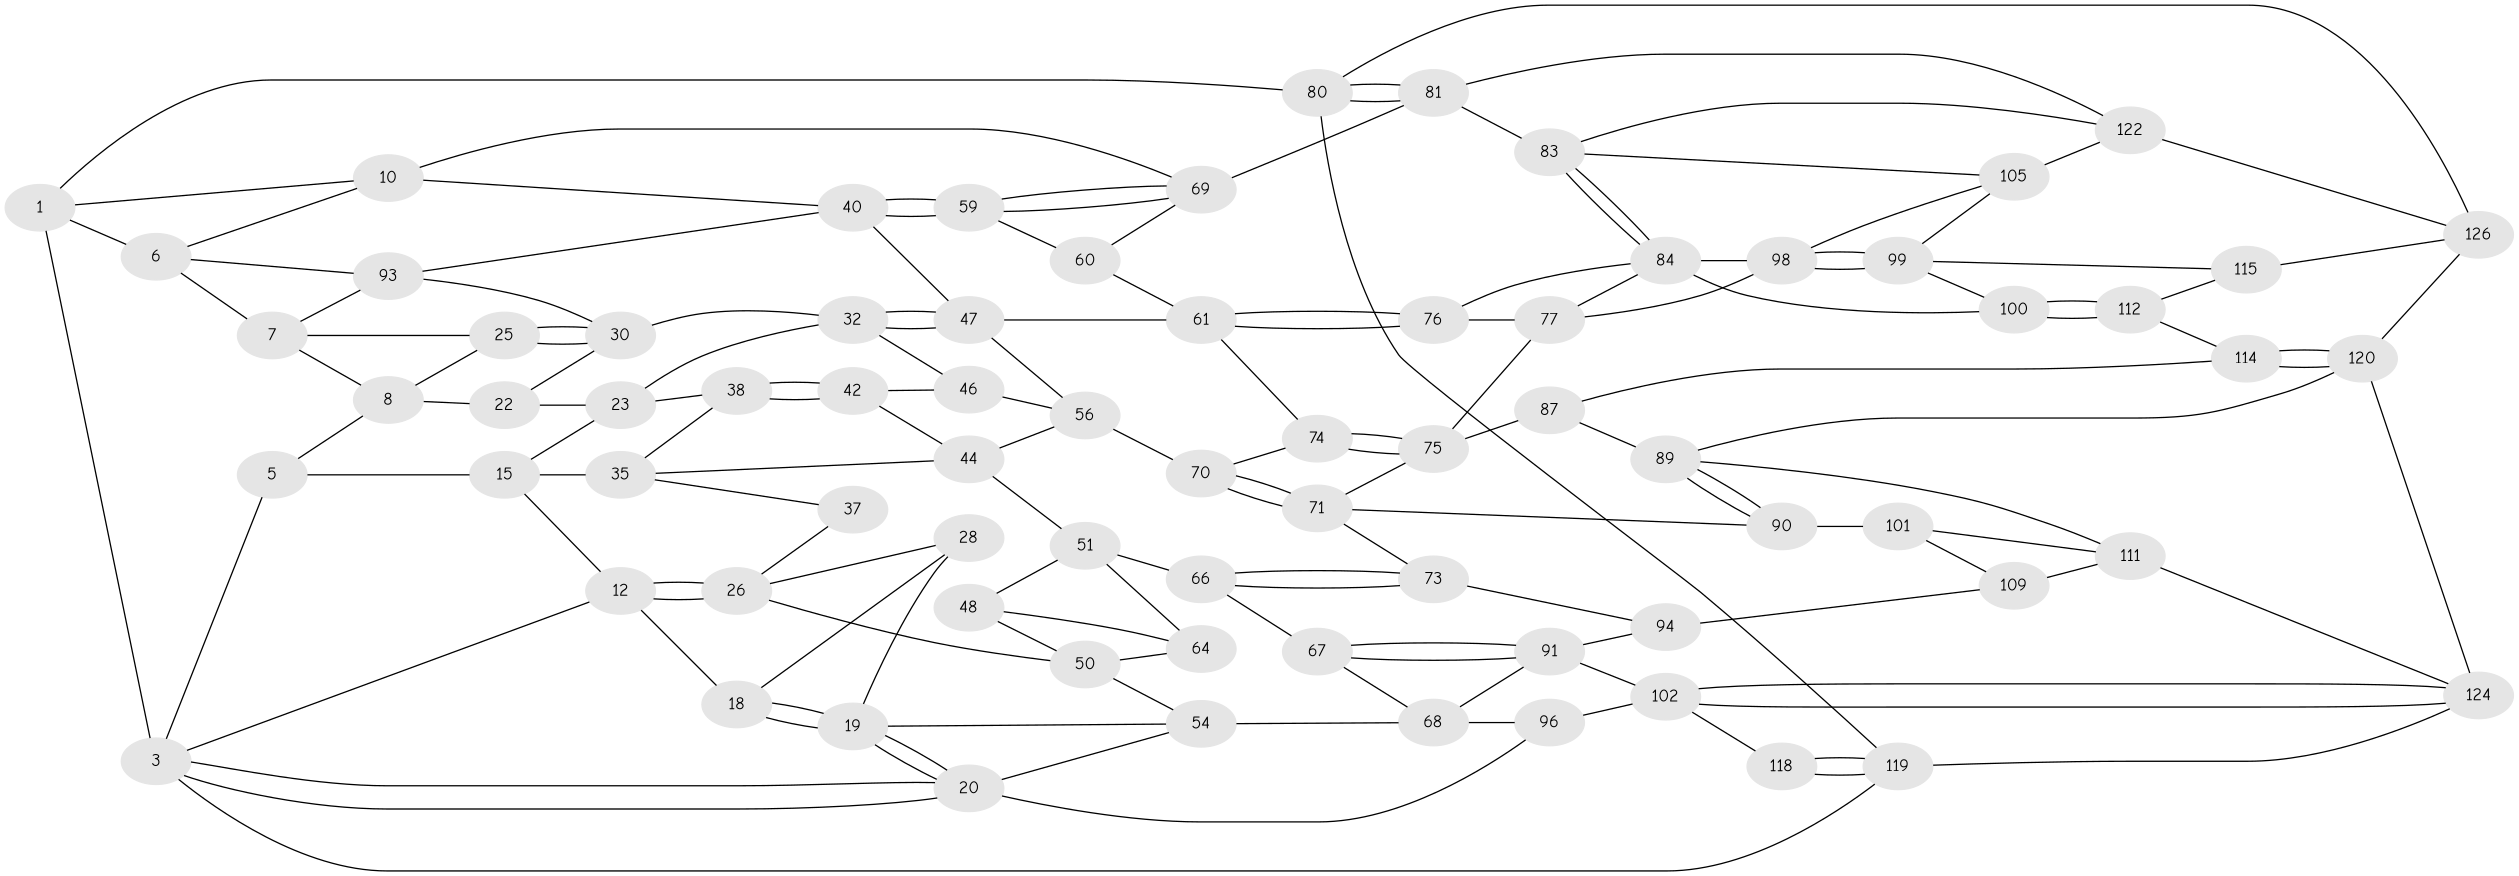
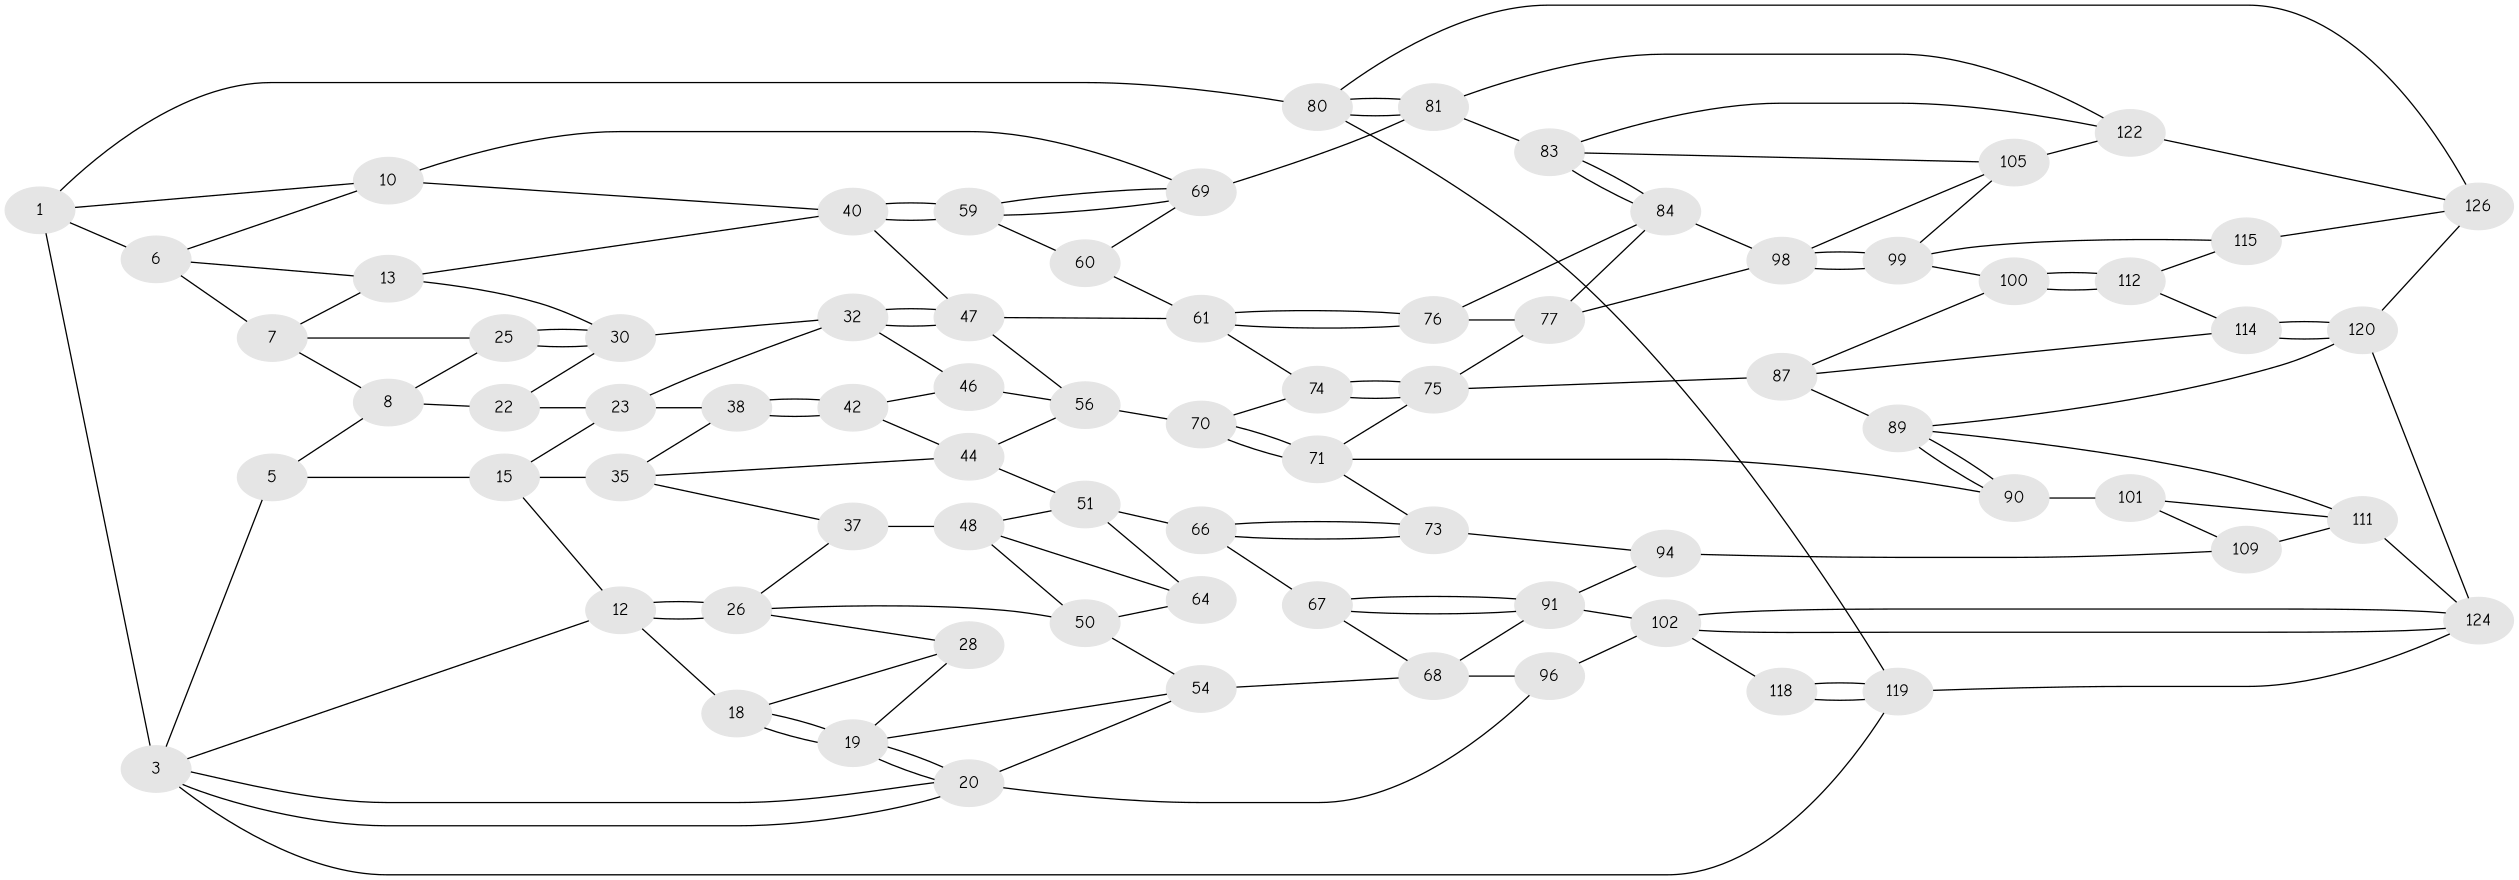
(388, 276) -> (388, 279)
(1834, 309) -> (1898, 329)
none -> (911, 526)
